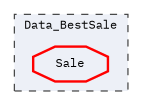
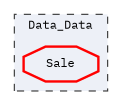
(71, 26) -> (61, 26)
